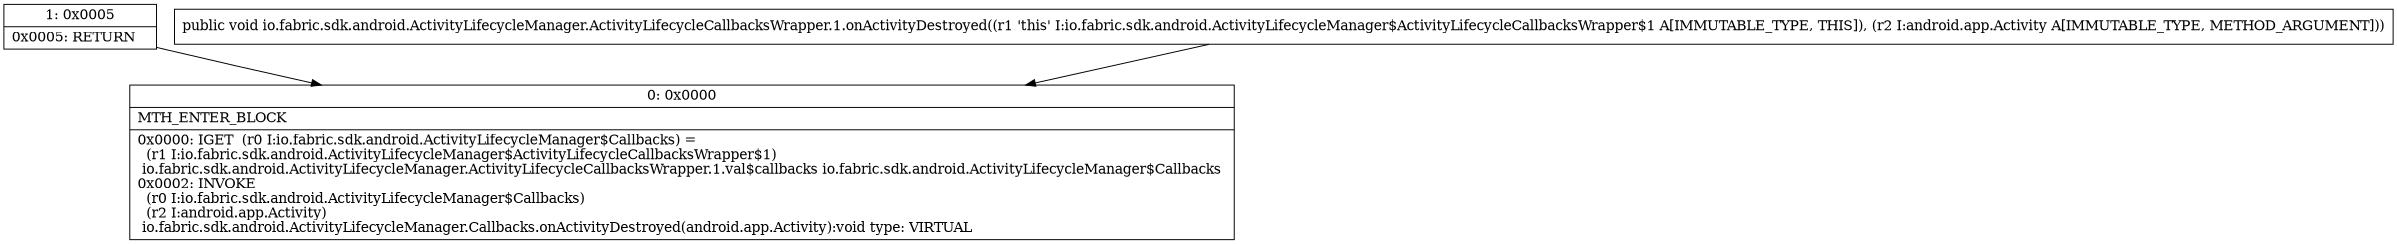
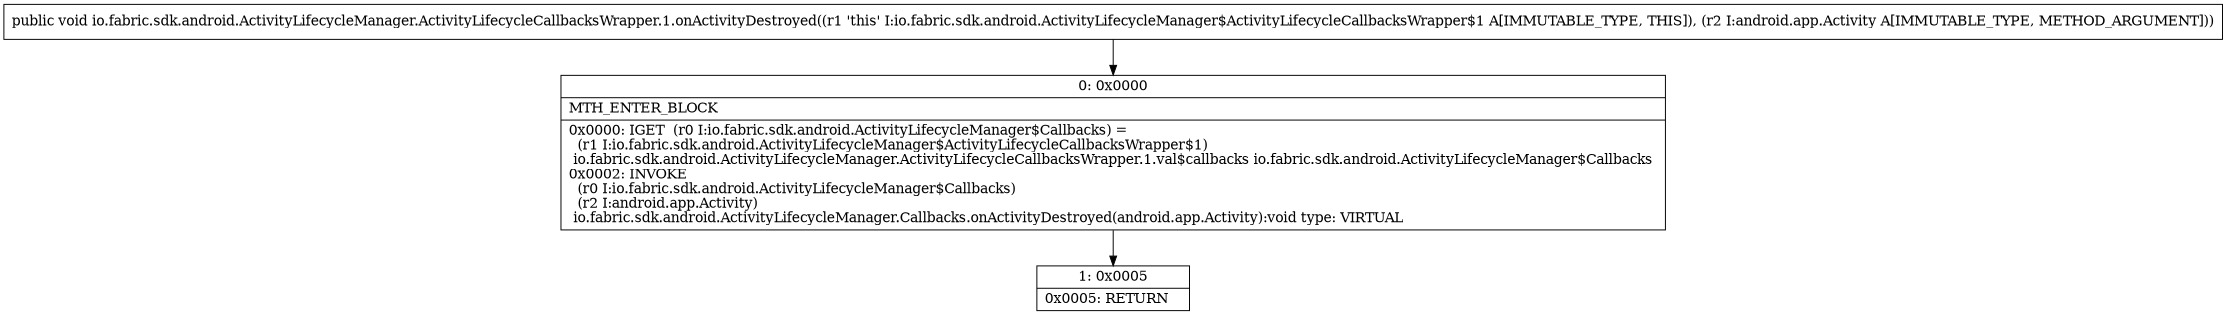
(234, 65) -> (1113, 243)
